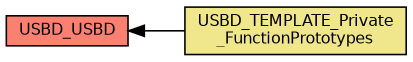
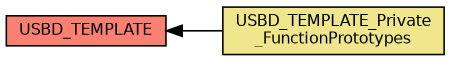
(67, 31) -> (86, 31)
